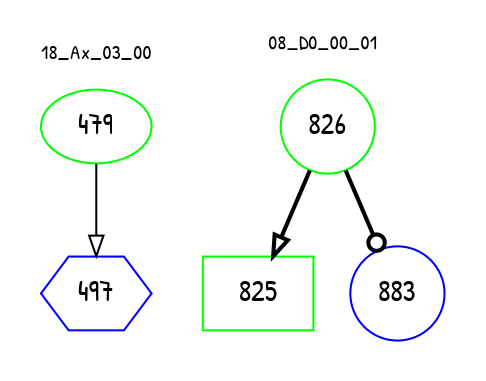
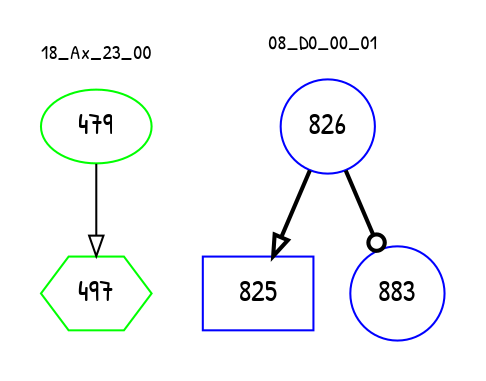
(97, 54) -> (97, 54)
(328, 127) -> (328, 127)
(96, 293) -> (96, 293)
(258, 293) -> (258, 293)
